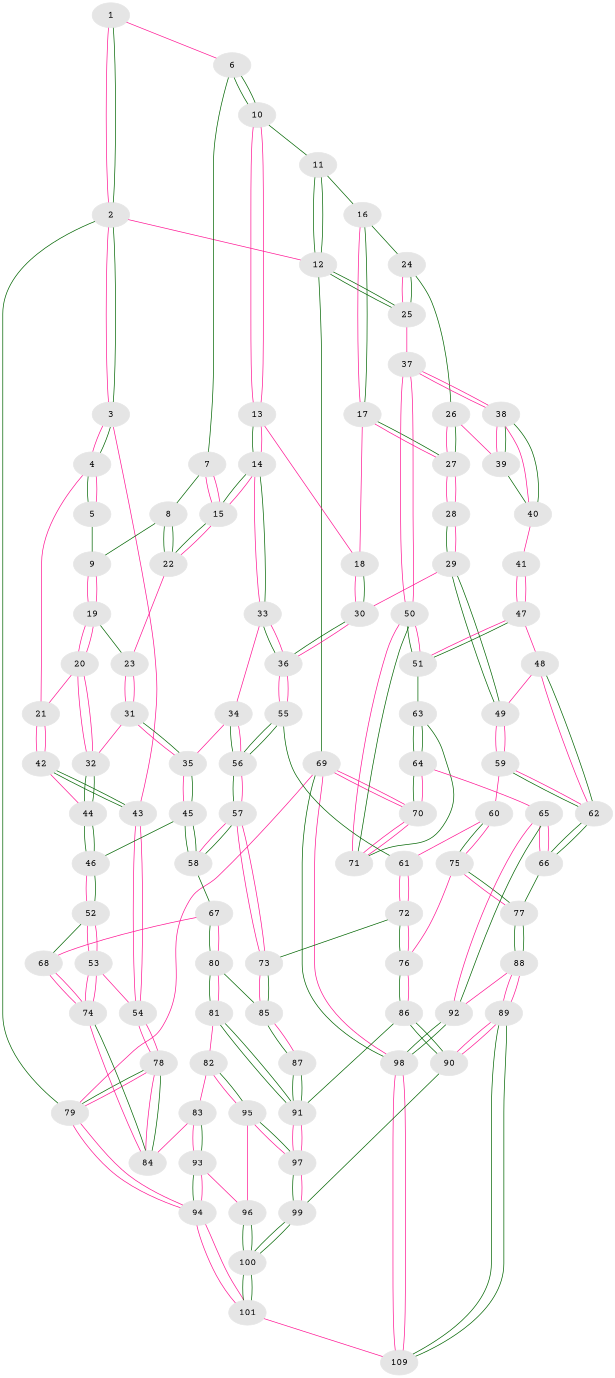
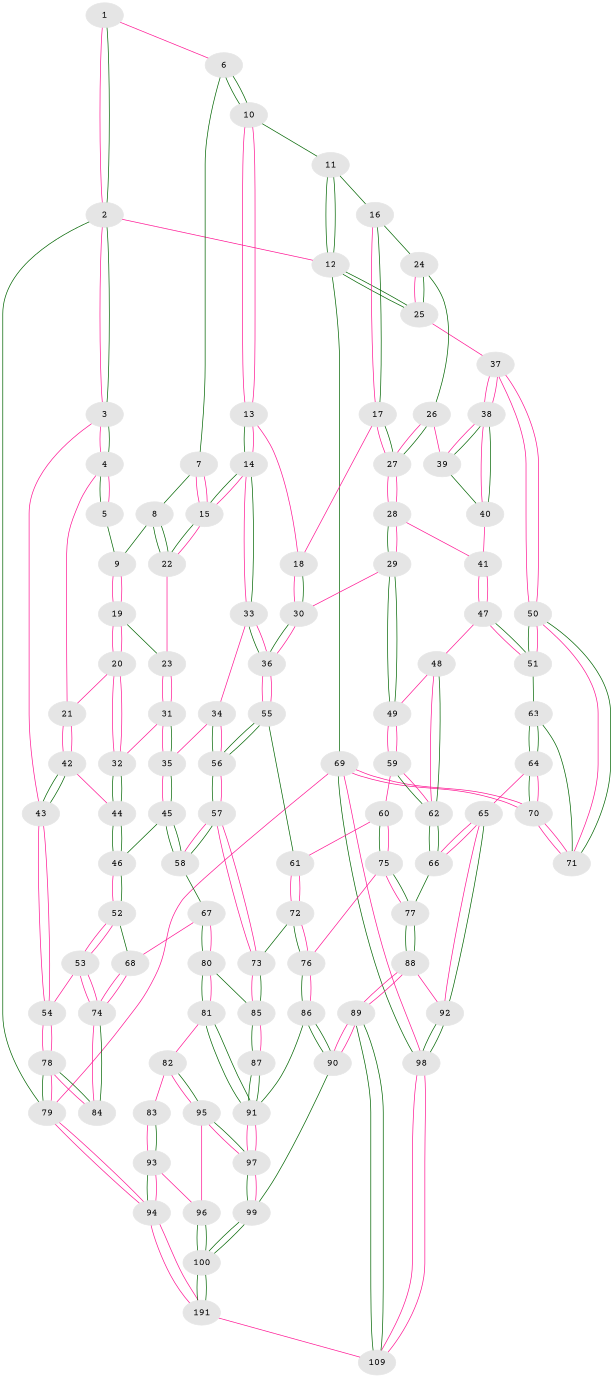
none -> (438, 539)
(173, 1138) -> none
(247, 1313) -> (202, 1313)
